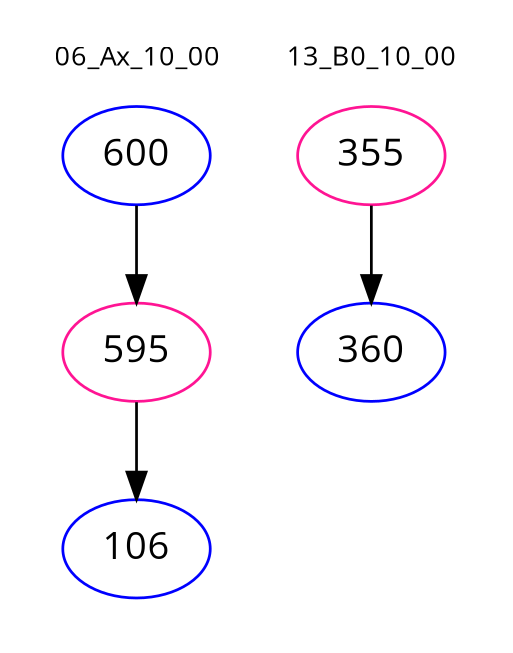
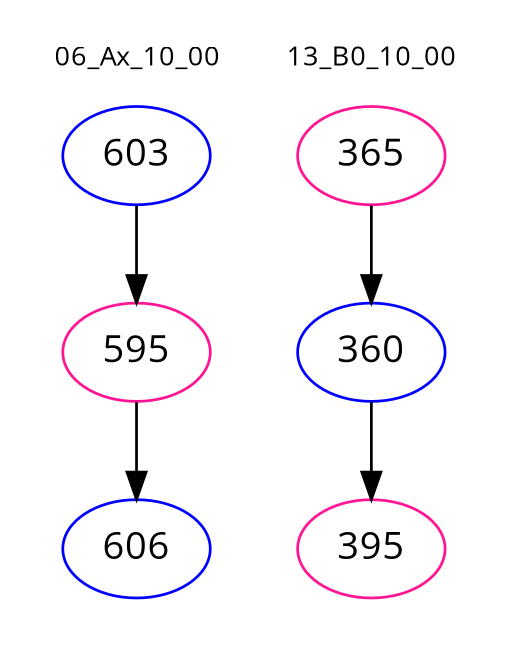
(137, 156) -> (137, 156)
(371, 156) -> (371, 156)
(137, 549) -> (137, 549)
none -> (371, 549)
